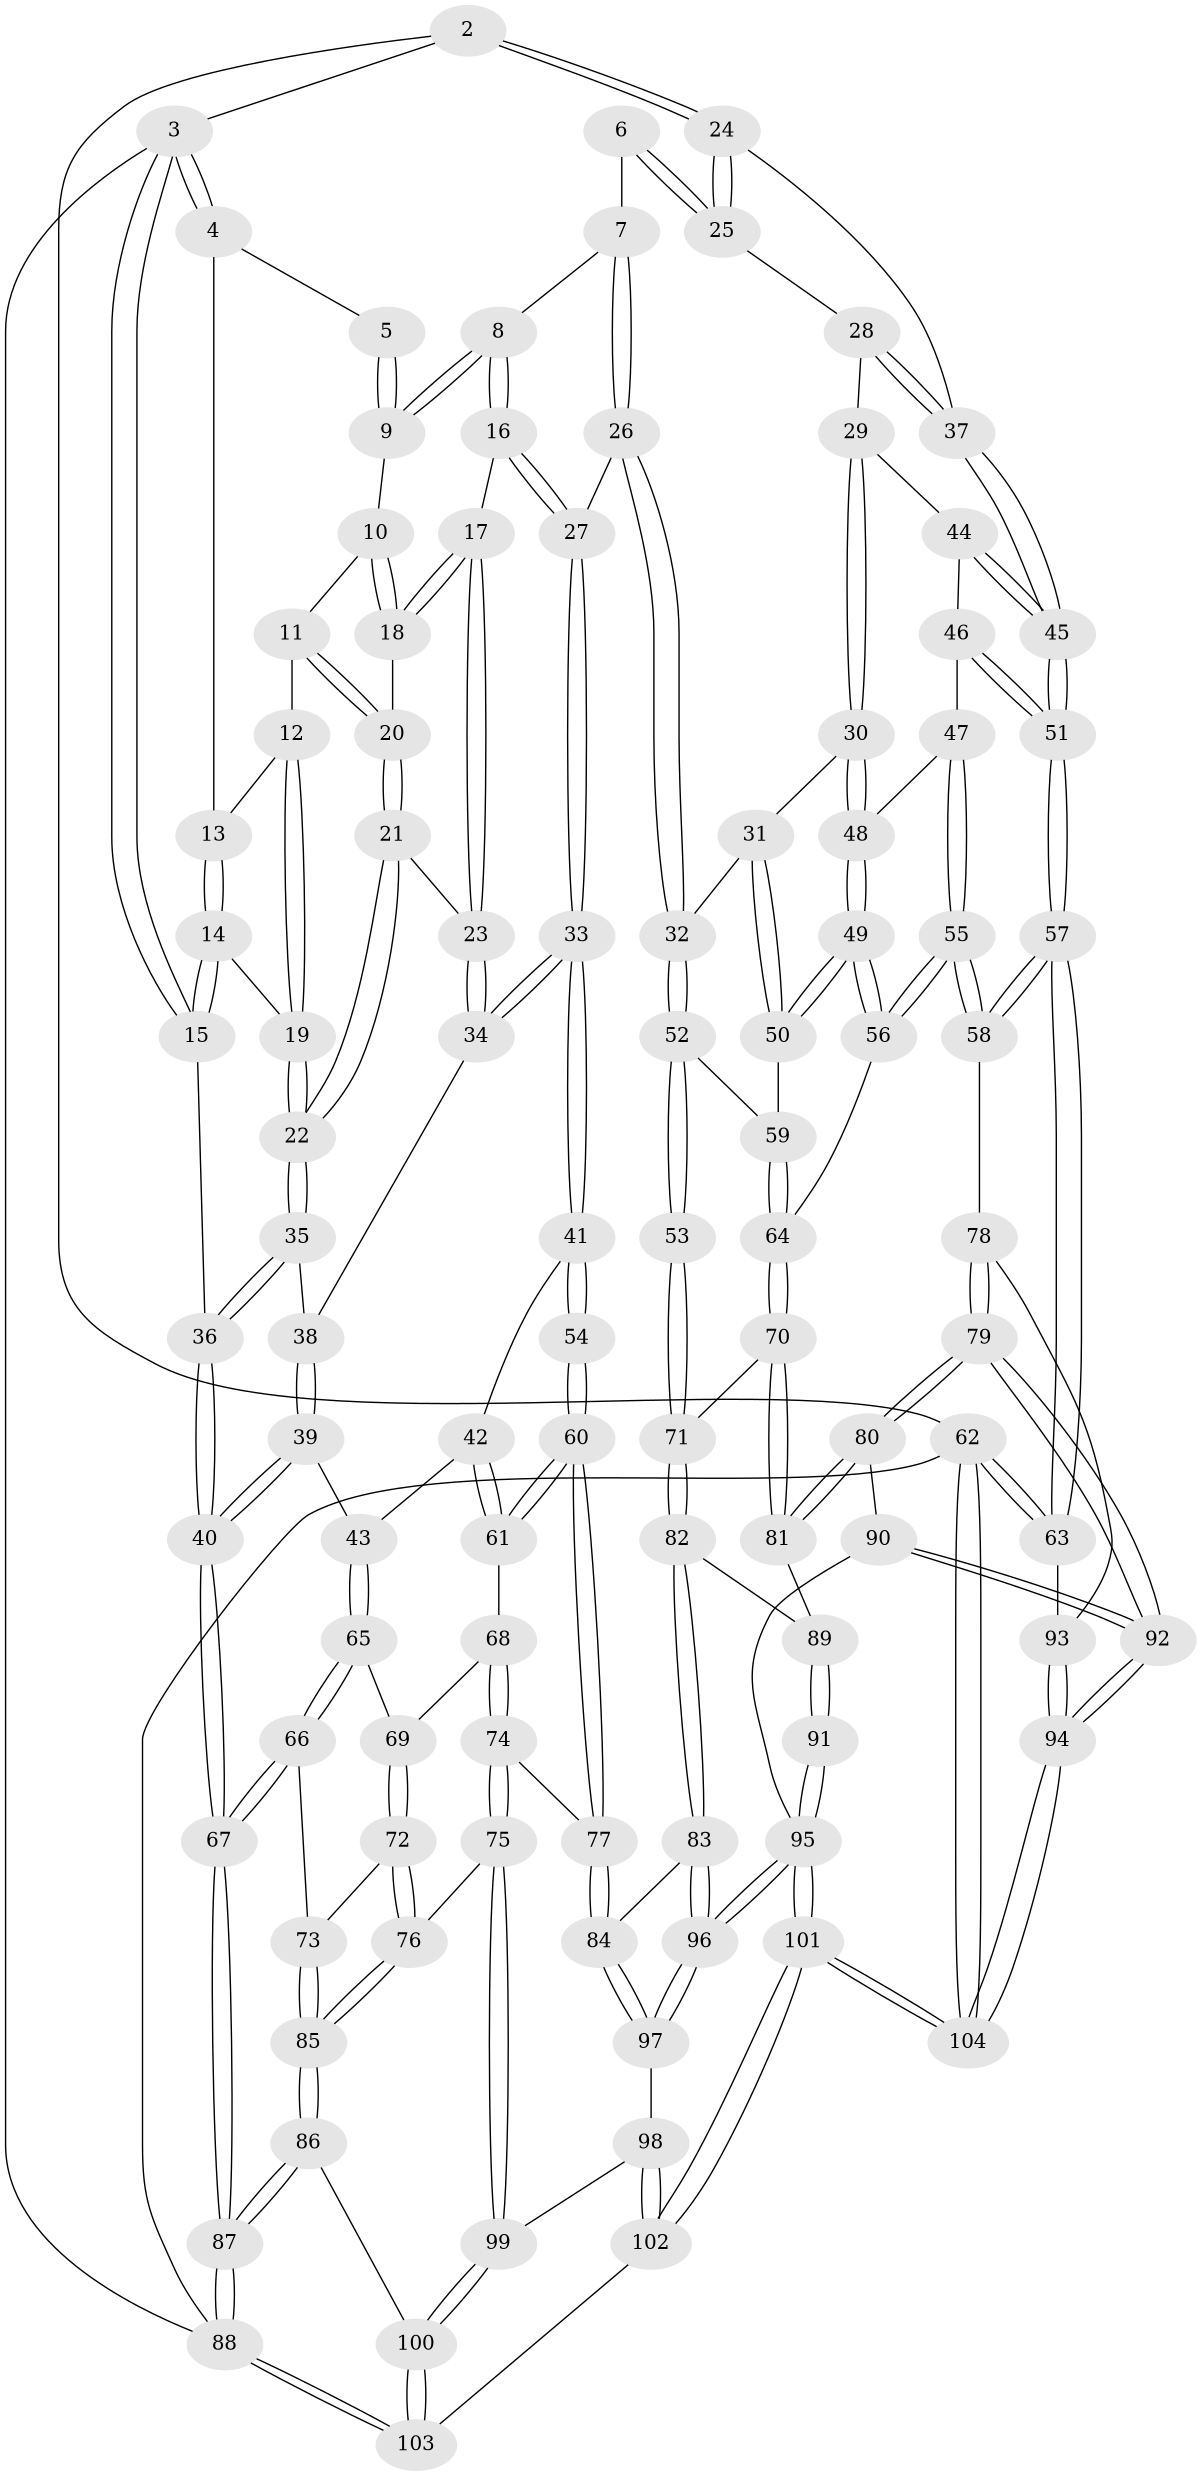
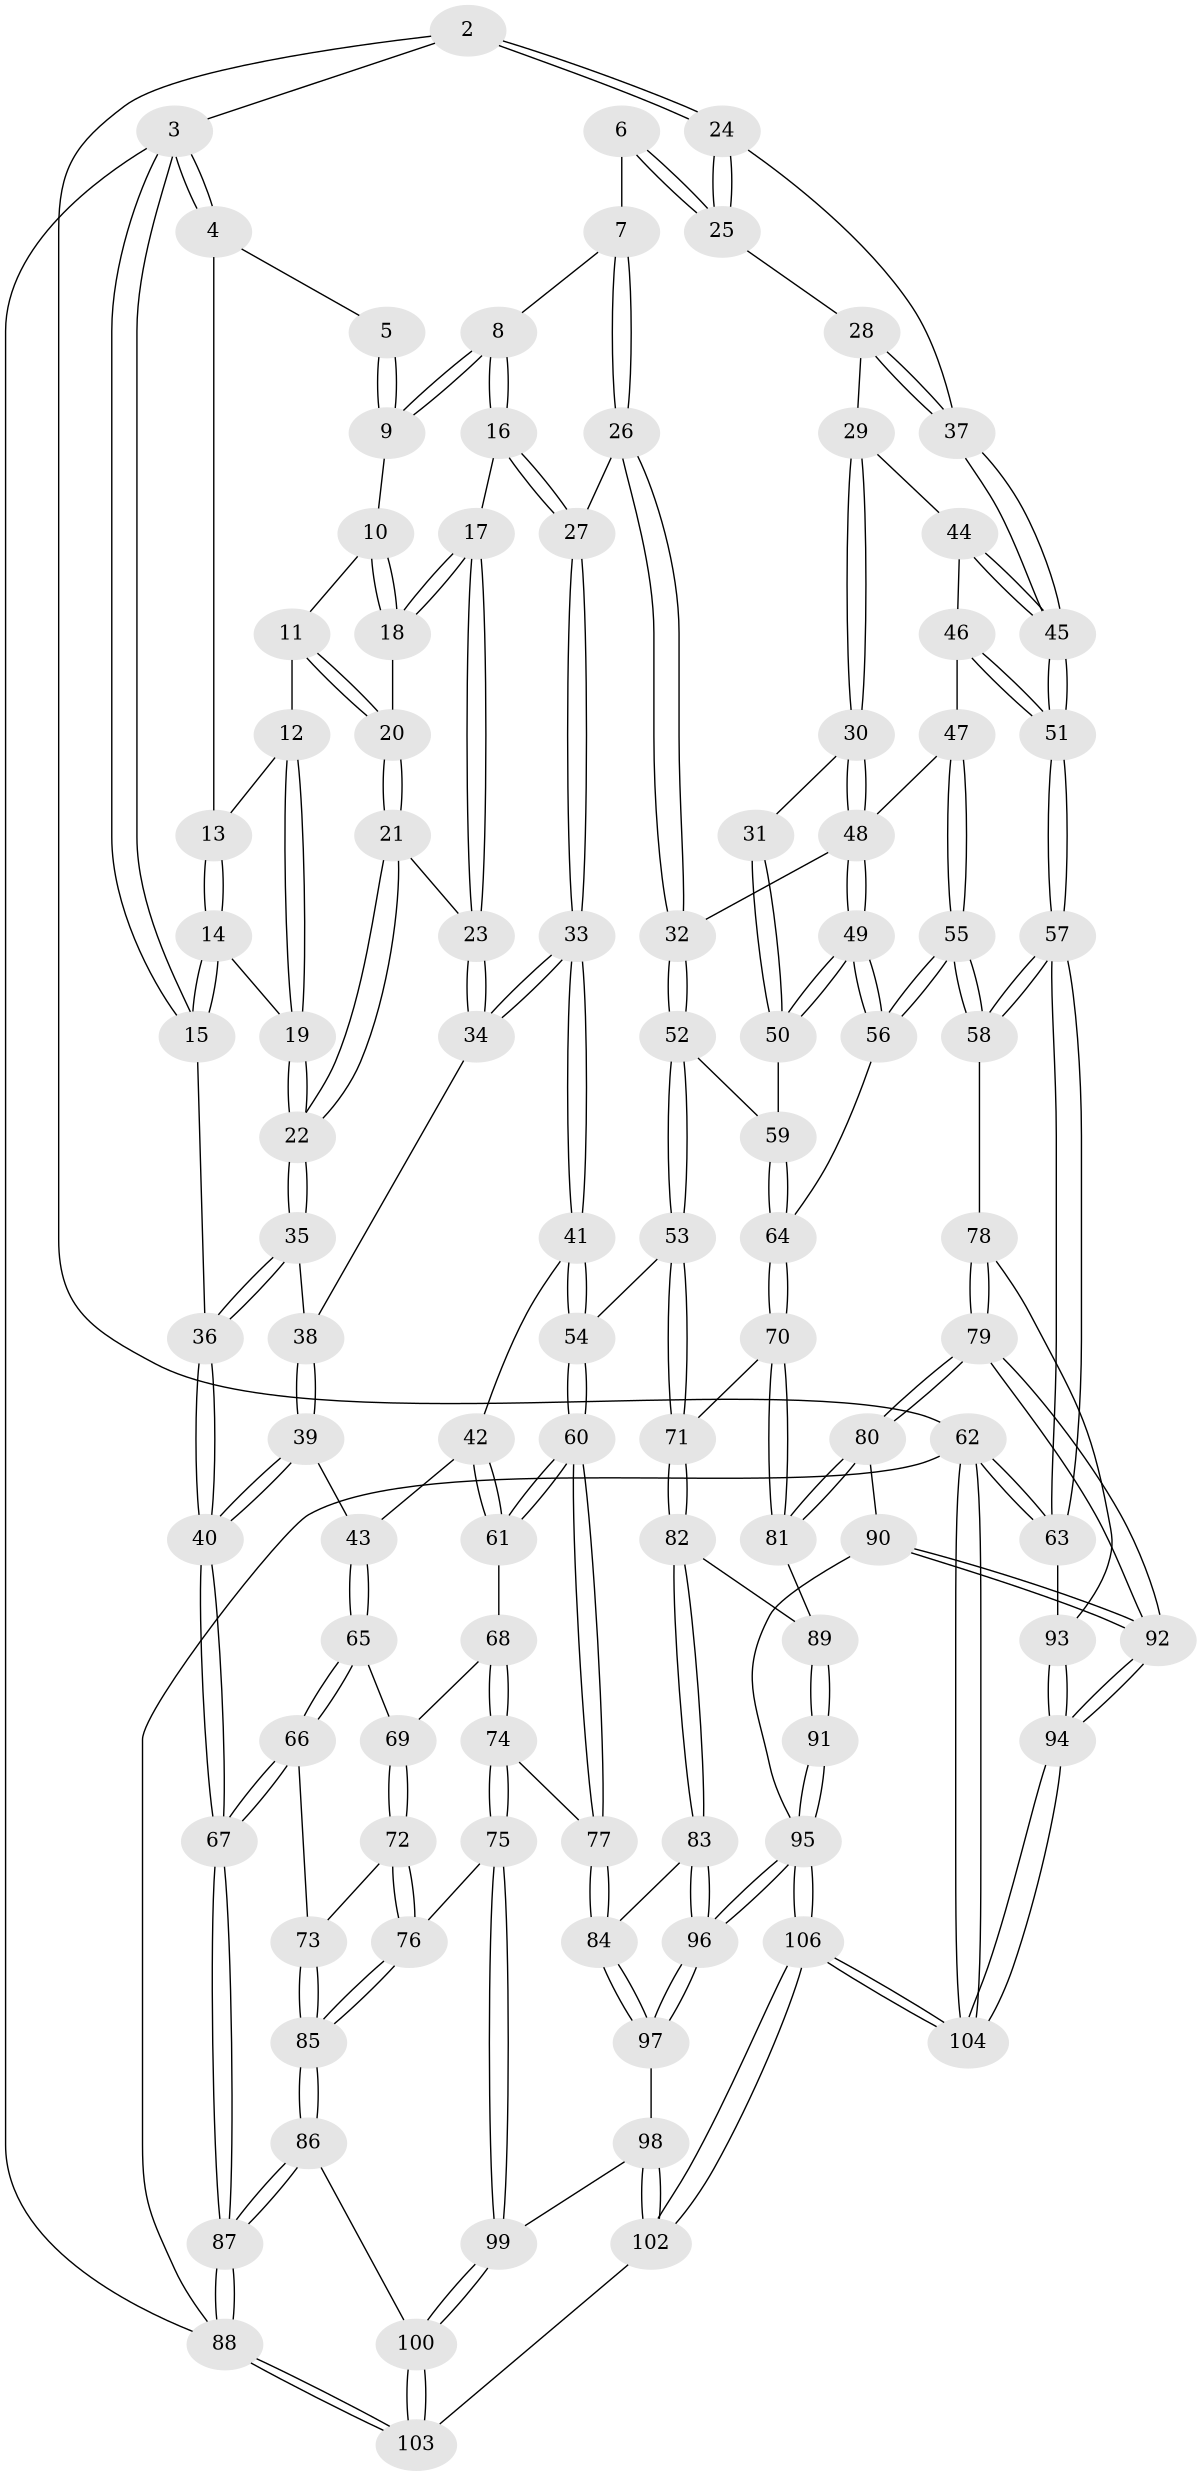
(717, 886) -> (779, 879)
none -> (628, 1288)
(803, 1942) -> (803, 1942)
